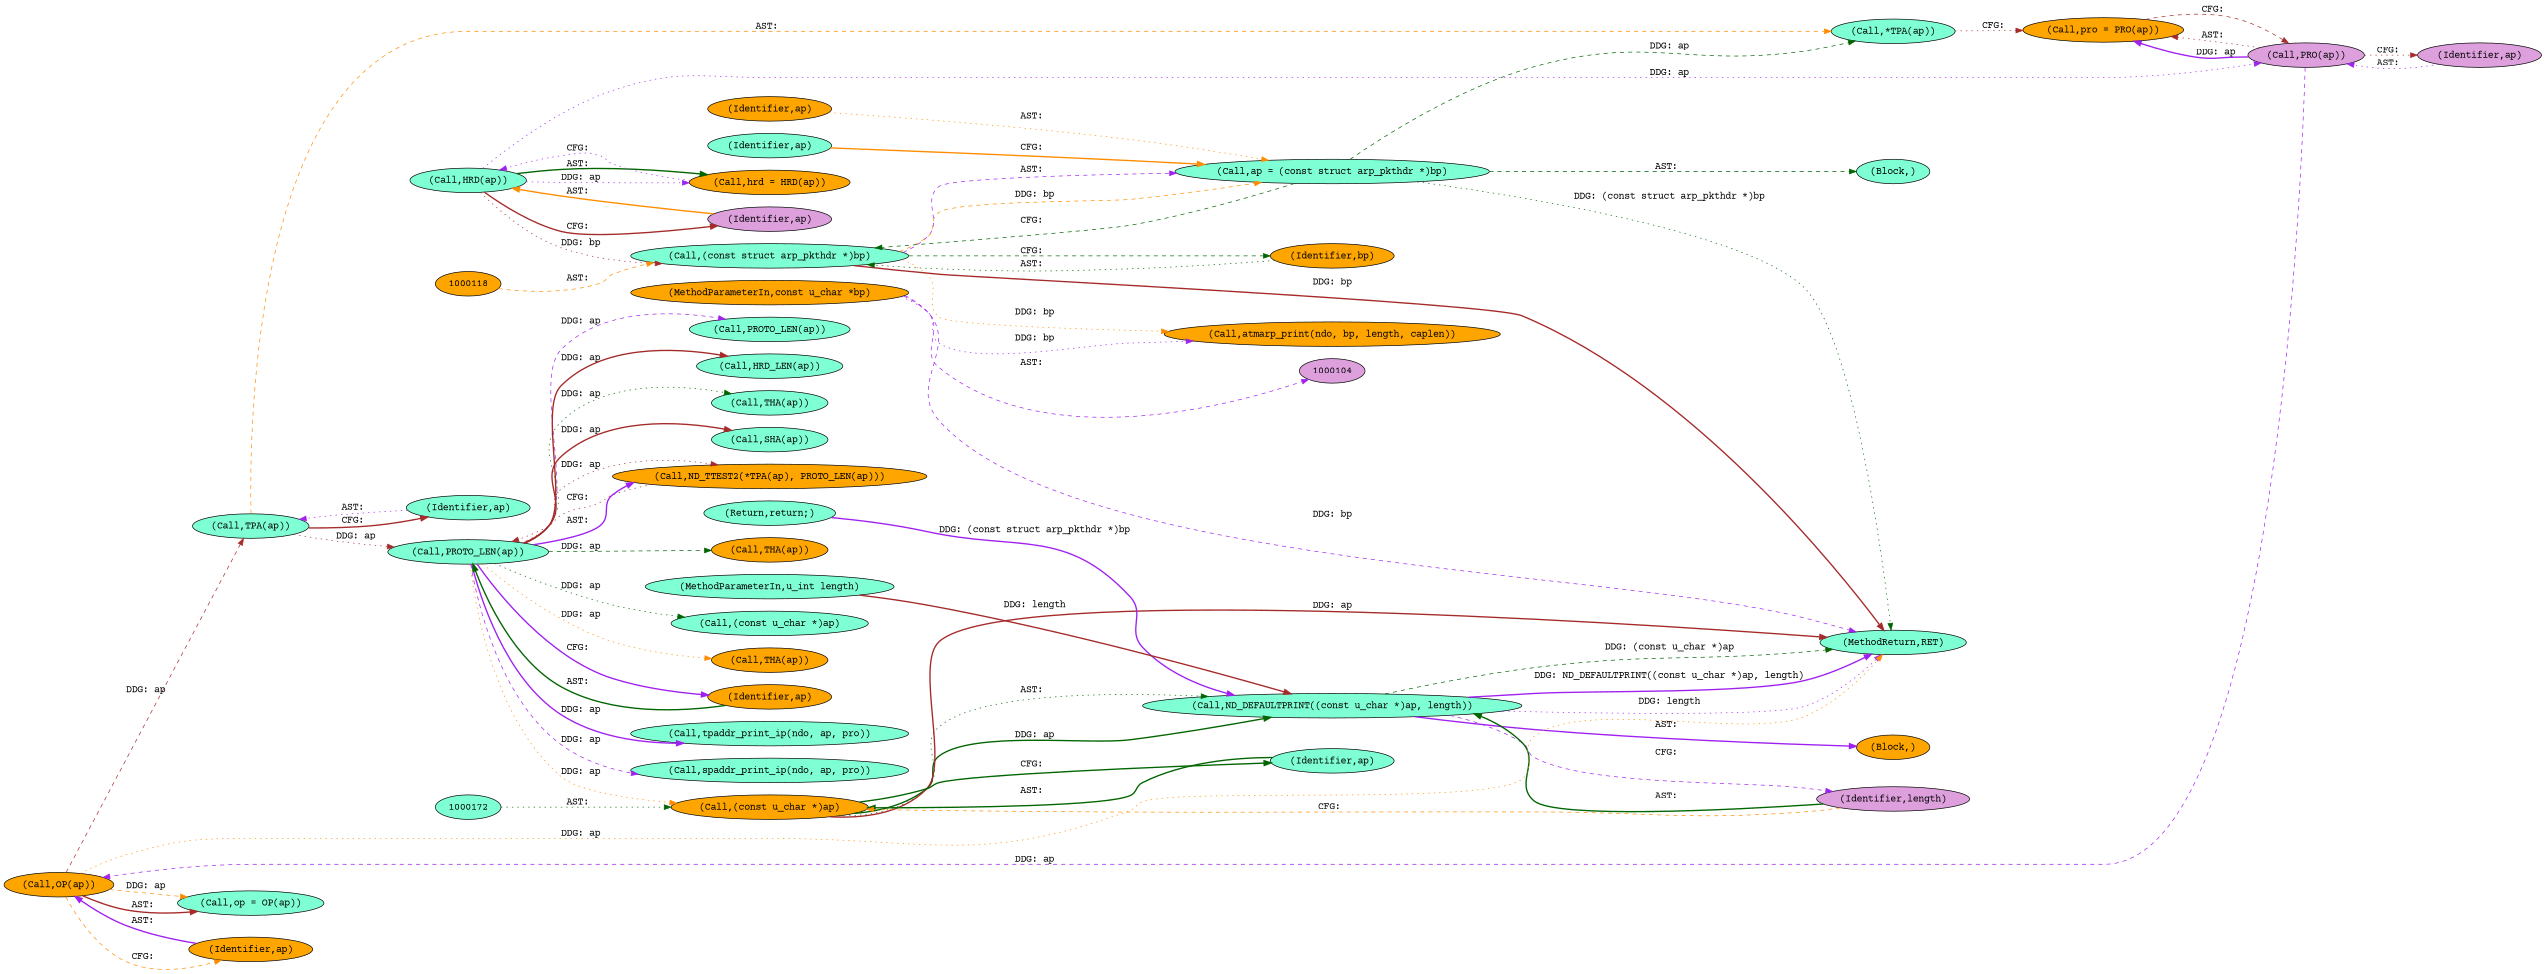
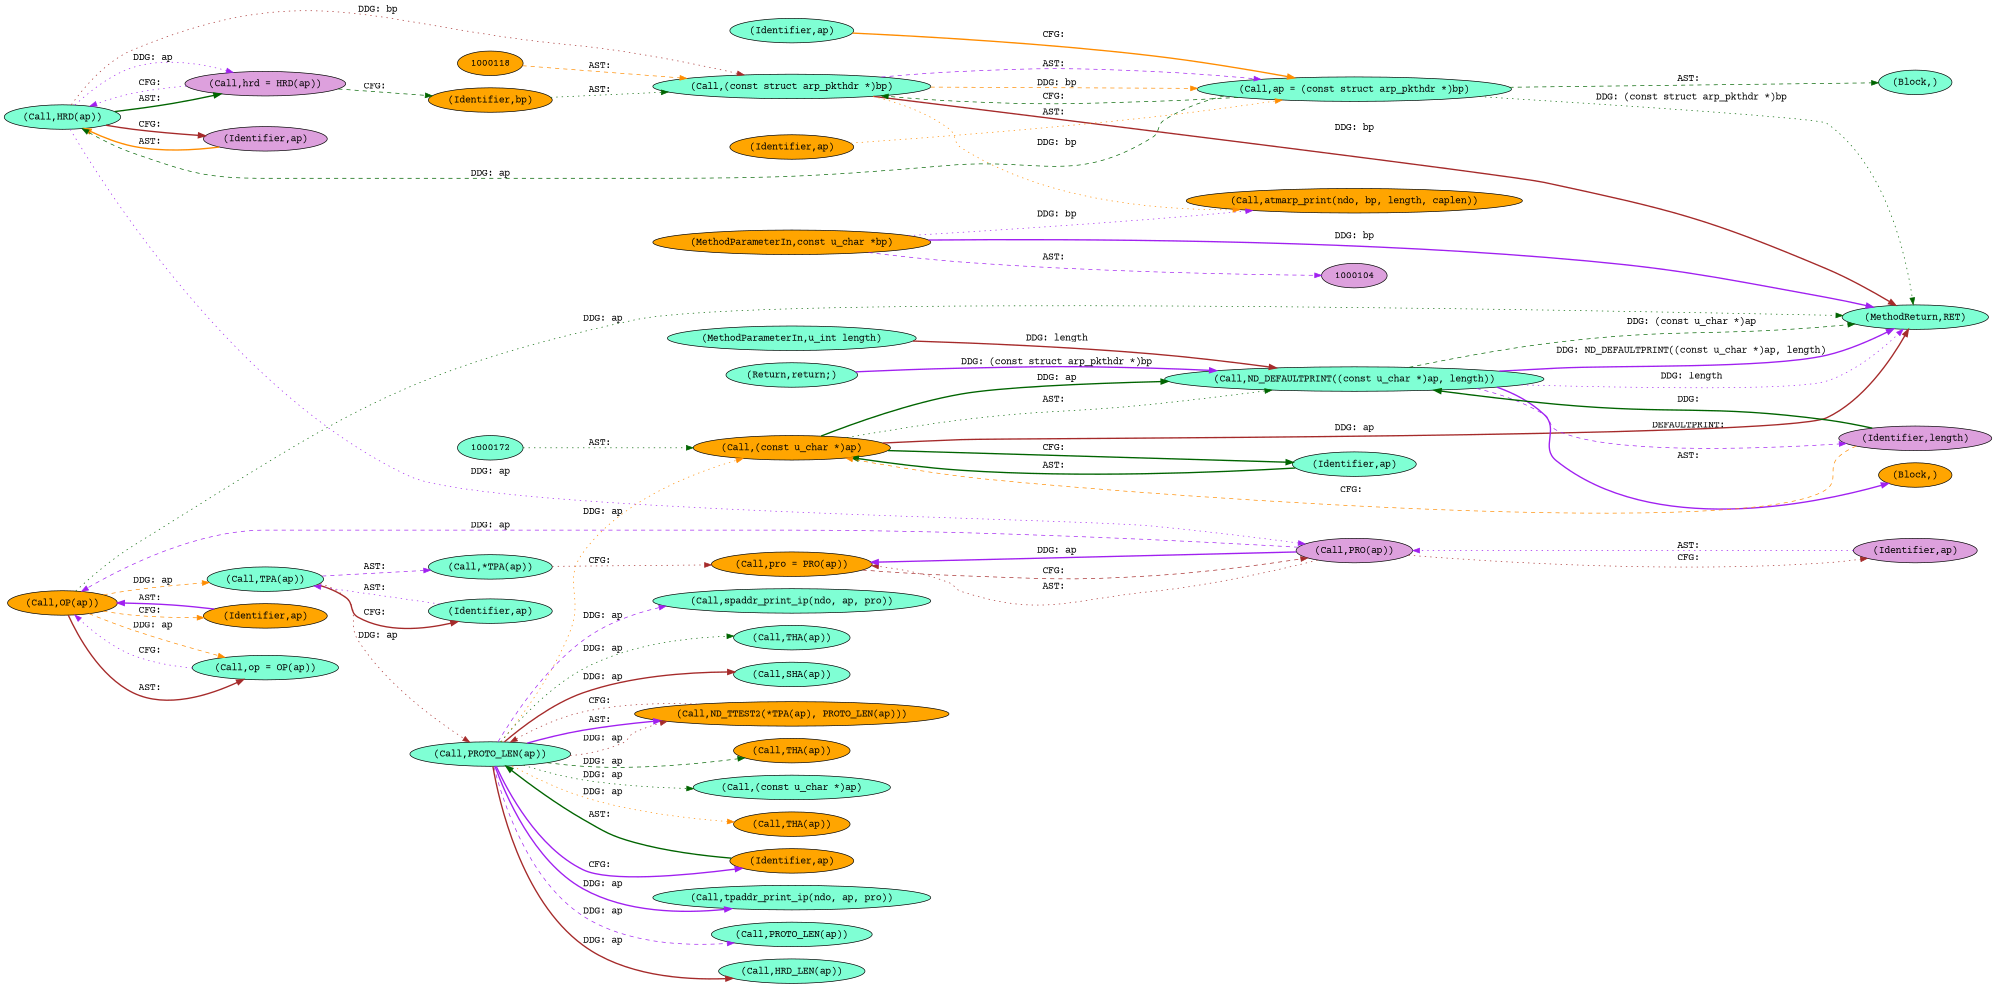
(856, 31) -> (373, 573)
(1588, 56) -> (662, 178)
(770, 182) -> (265, 84)
(1086, 256) -> (382, 92)
(1312, 550) -> (1399, 248)
none -> (131, 655)
(153, 708) -> (153, 588)
(1669, 752) -> (1691, 425)
(1669, 796) -> (1691, 399)
(1010, 841) -> (921, 307)
